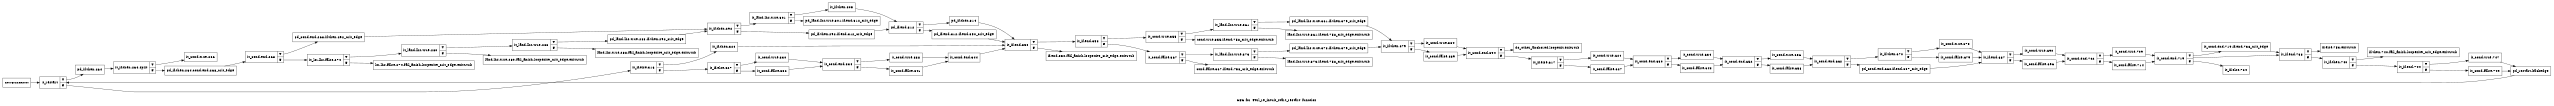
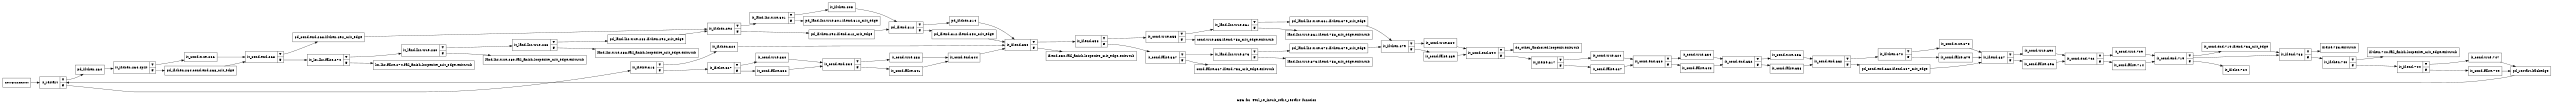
none -> (230, 57)
